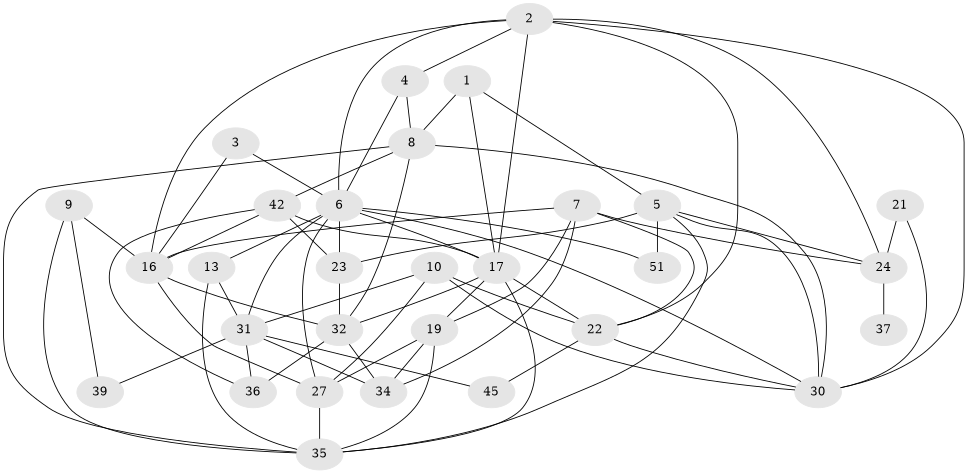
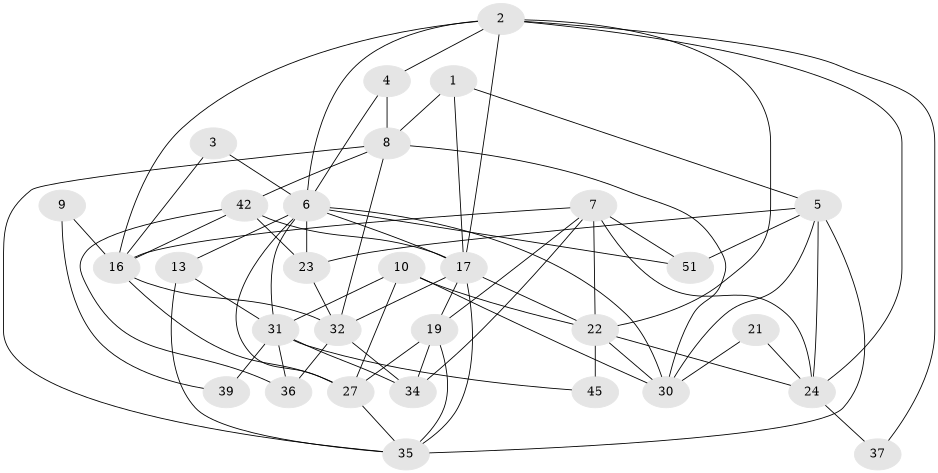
(923, 95) -> (897, 88)
none -> (642, 237)
none -> (699, 360)
(77, 413) -> none
